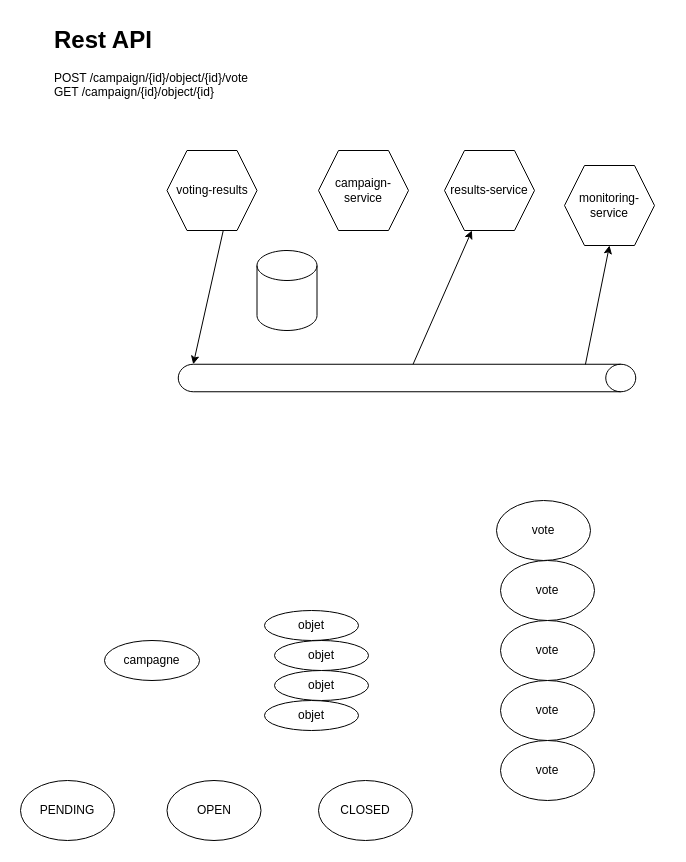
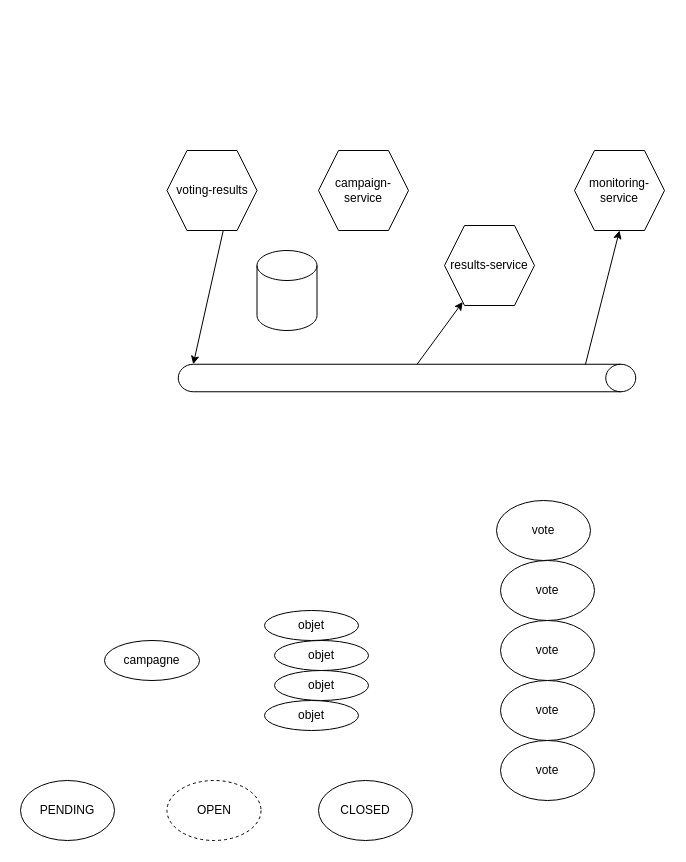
(155, 81) -> none
(490, 191) -> (490, 266)
(610, 206) -> (620, 191)
(214, 811) -> (214, 811)
